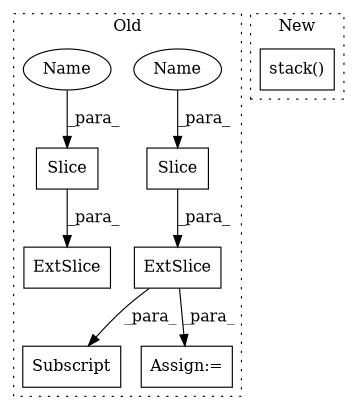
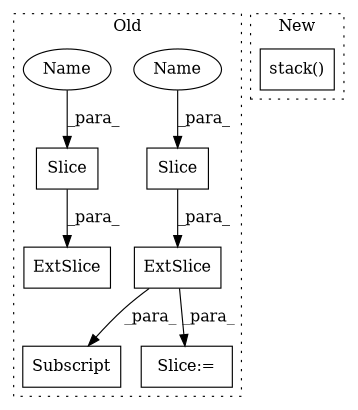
(187, 367) -> (187, 367)
